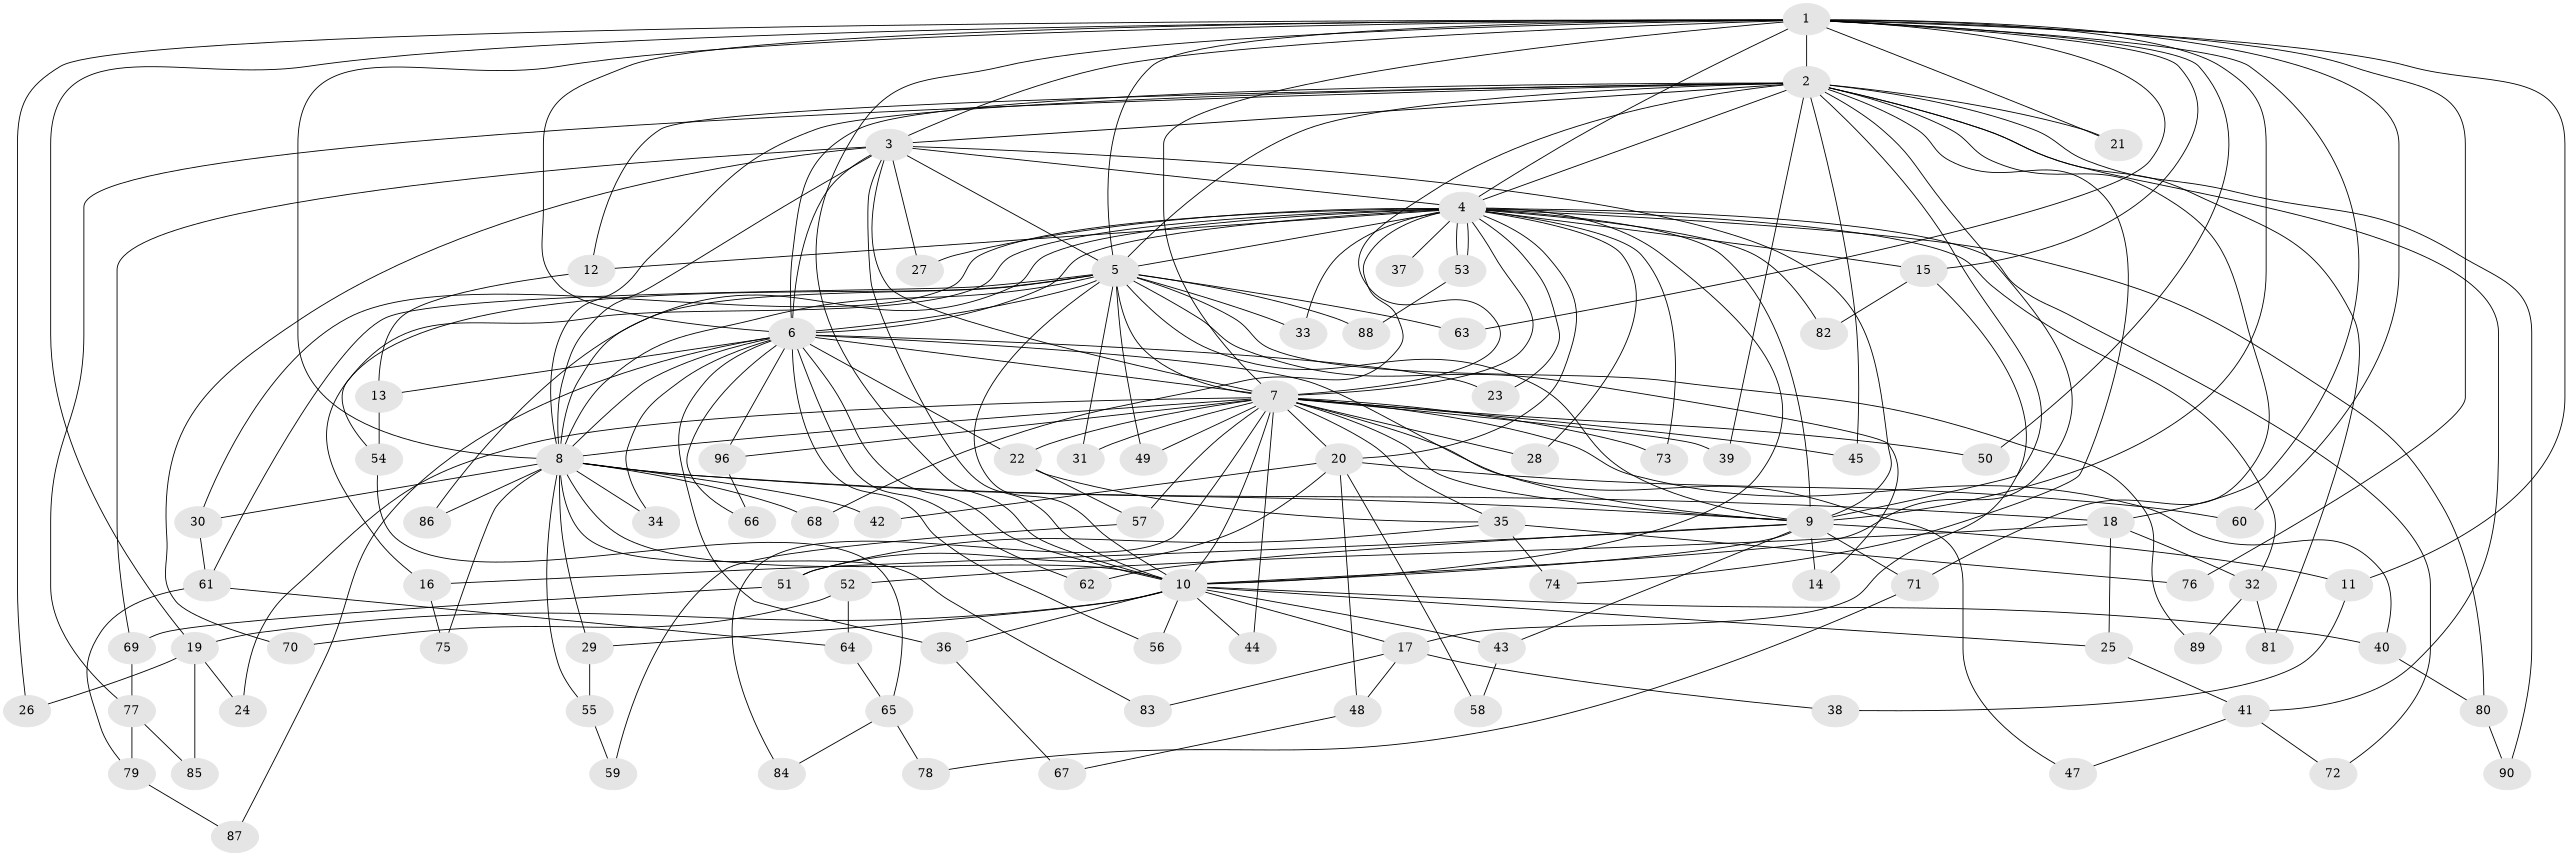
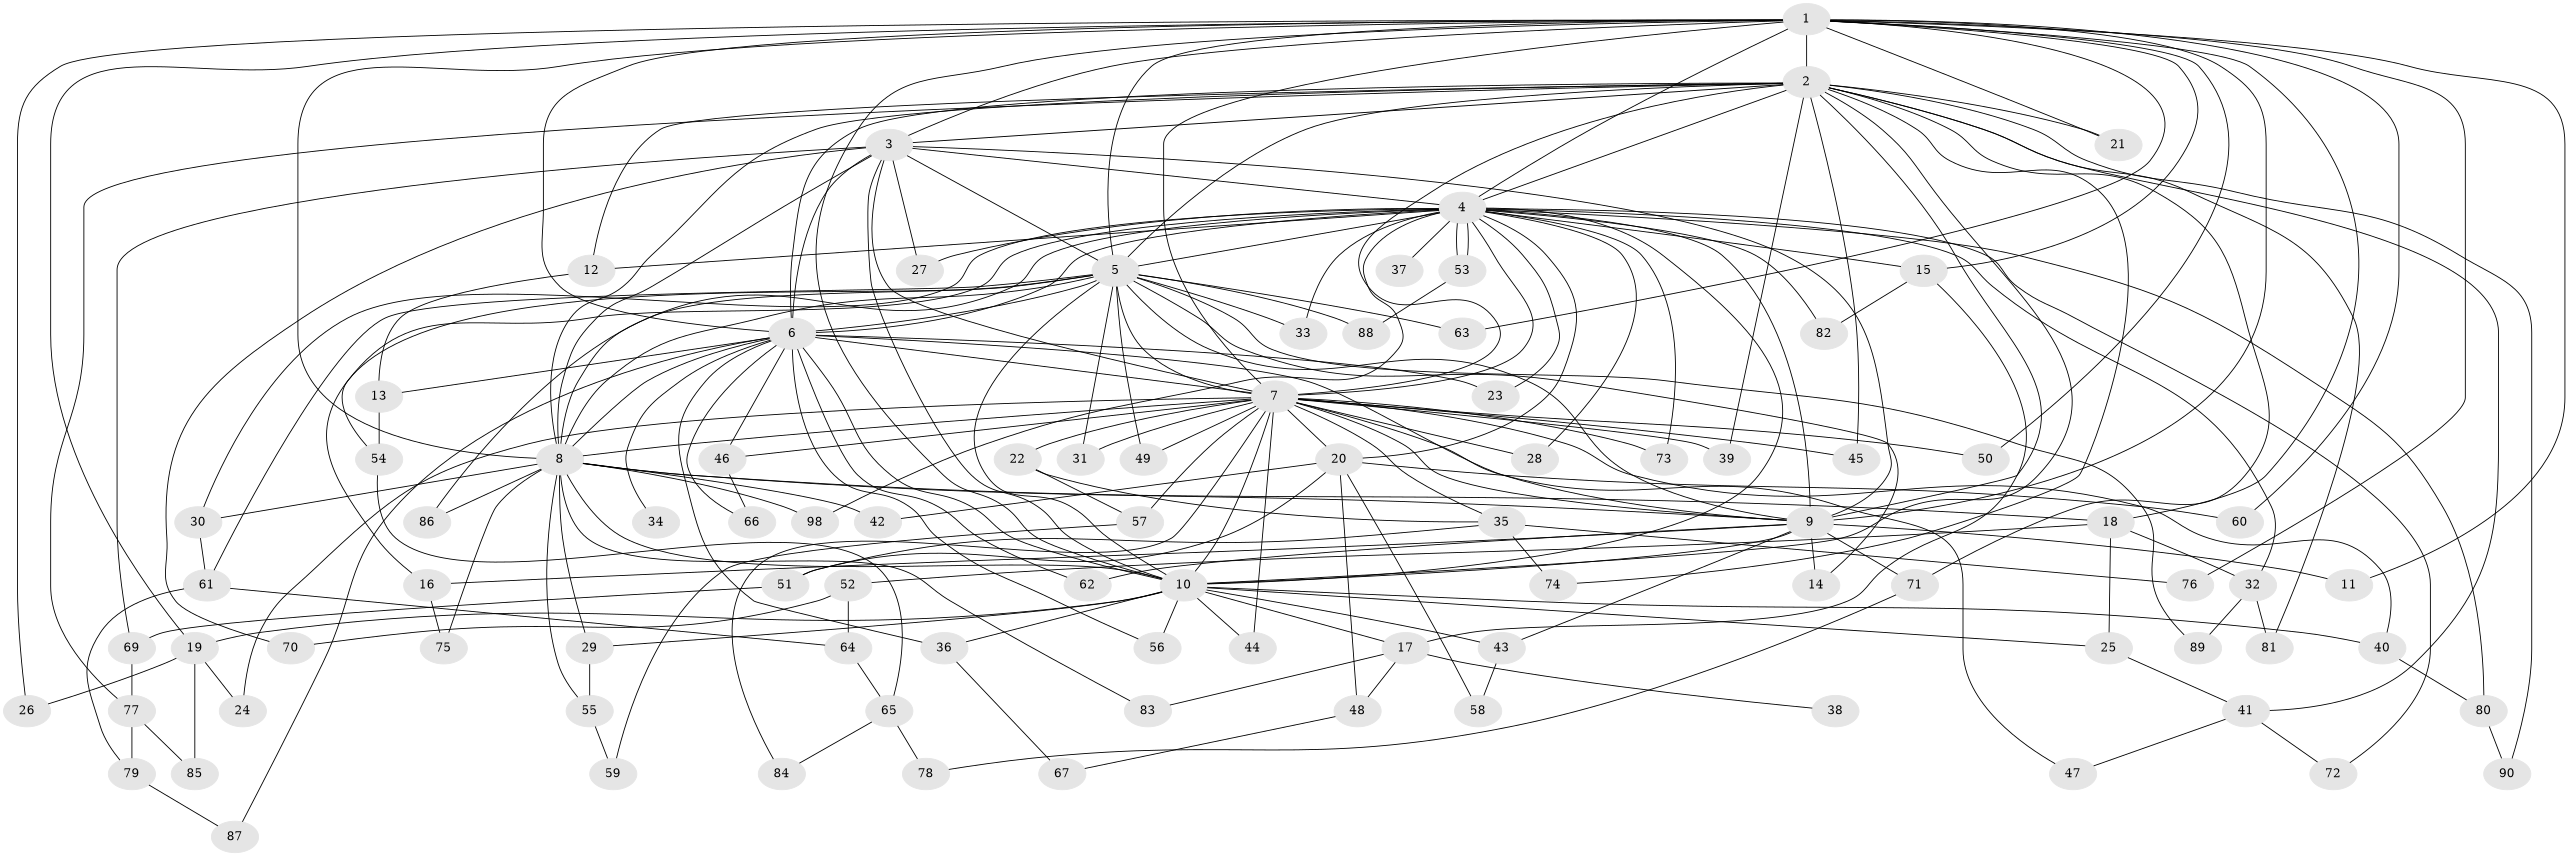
(905, 397) -> none
(722, 460) -> (722, 460)
(608, 491) -> none
(815, 522) -> (815, 522)
(2122, 702) -> none
